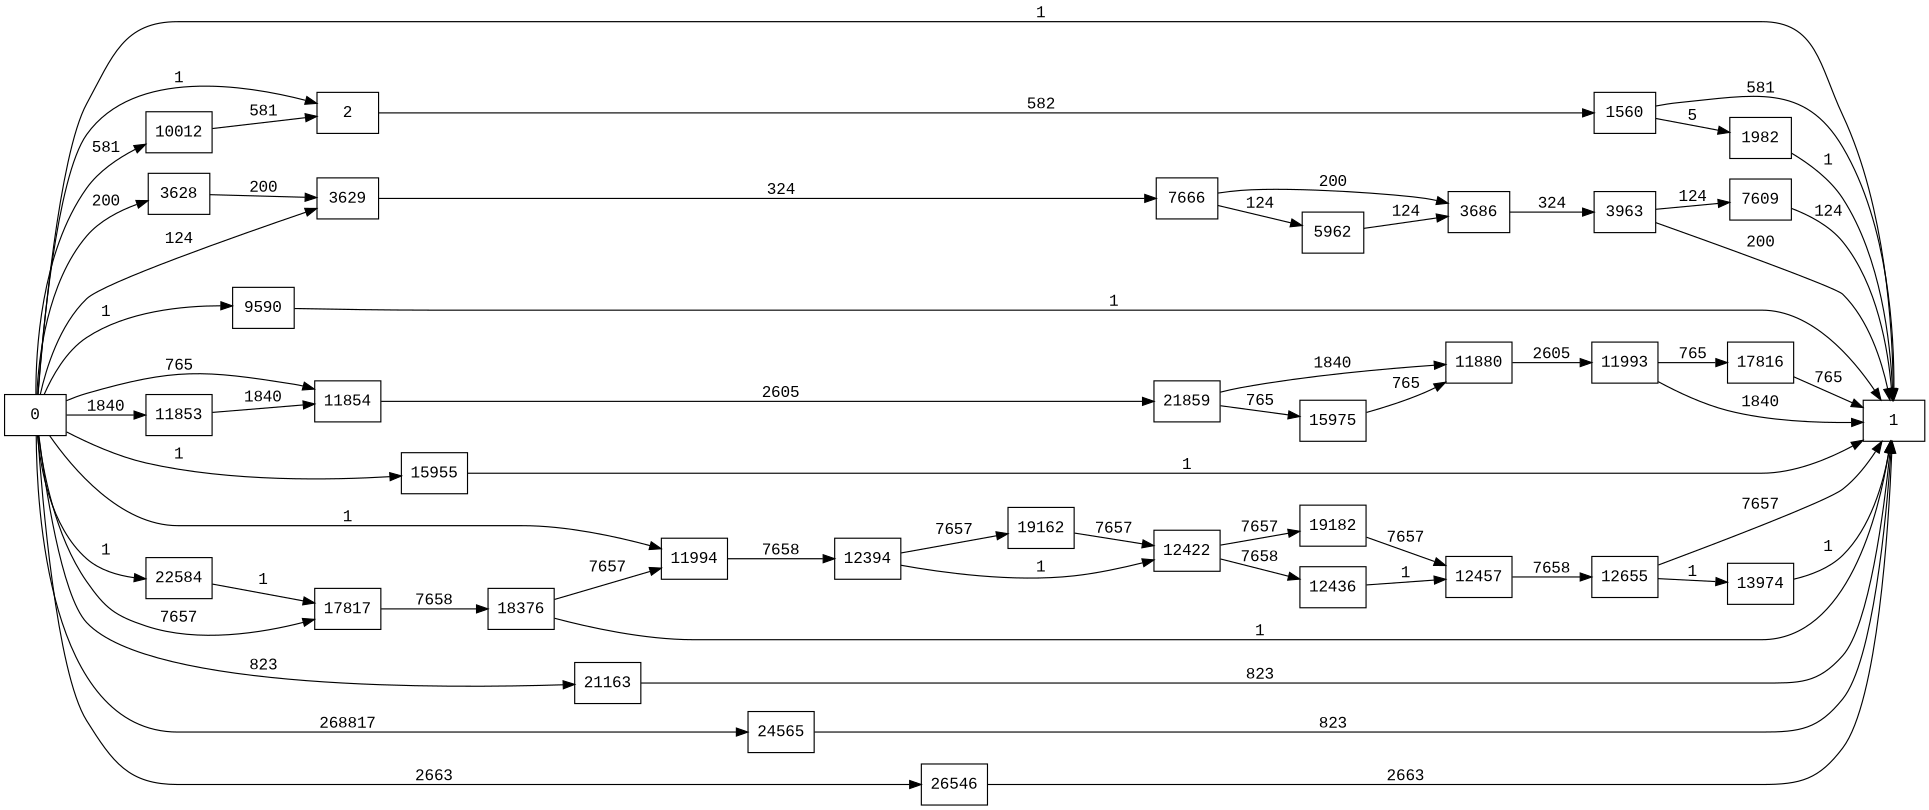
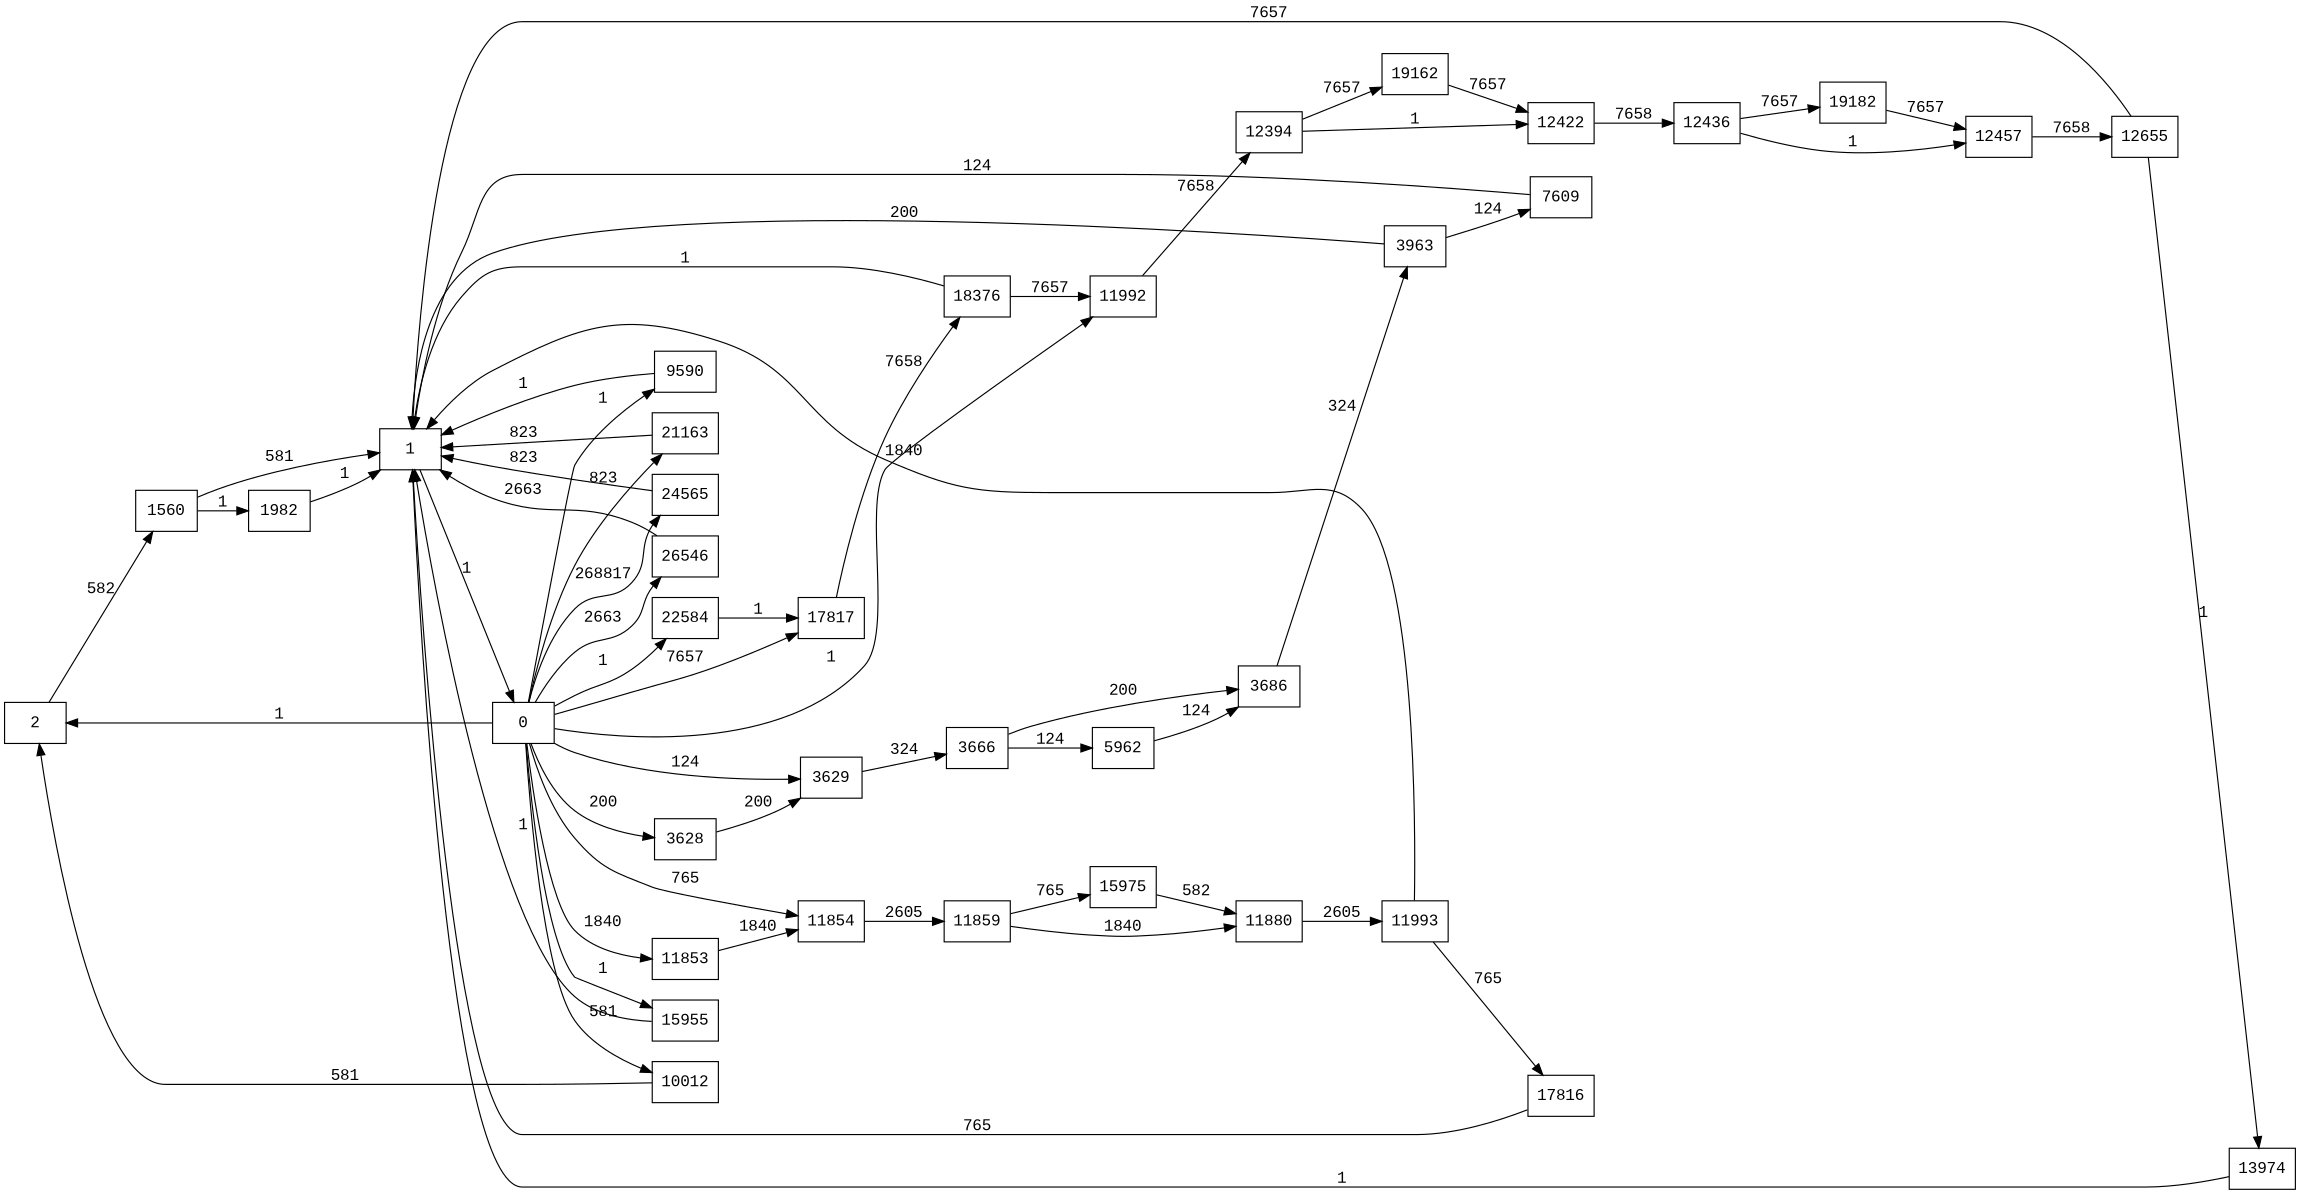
(963, 22) -> (465, 581)
(1693, 116) -> (223, 502)
(1187, 198) -> (977, 748)
(1406, 384) -> (1196, 891)
(1187, 401) -> (977, 921)
(1254, 539) -> (1774, 114)
(694, 559) -> (1123, 296)
